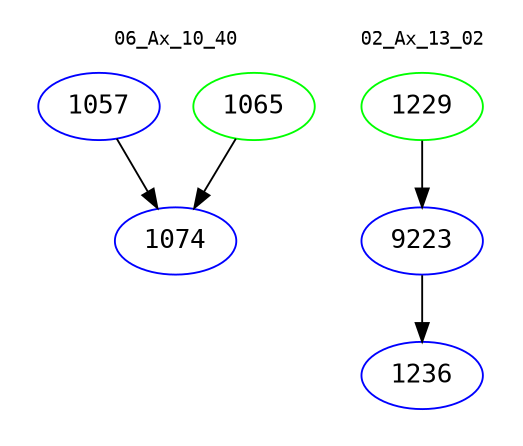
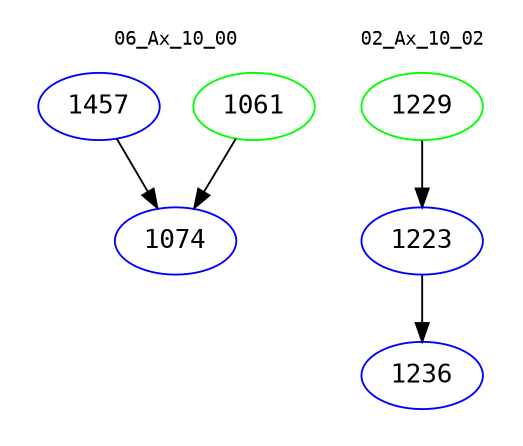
(177, 40) -> (177, 40)
(423, 40) -> (423, 40)
(99, 106) -> (99, 106)
(254, 106) -> (254, 106)
(422, 241) -> (422, 241)
